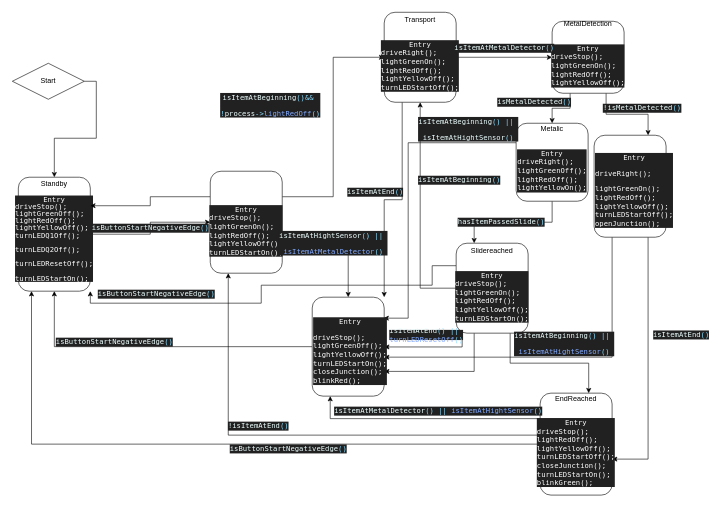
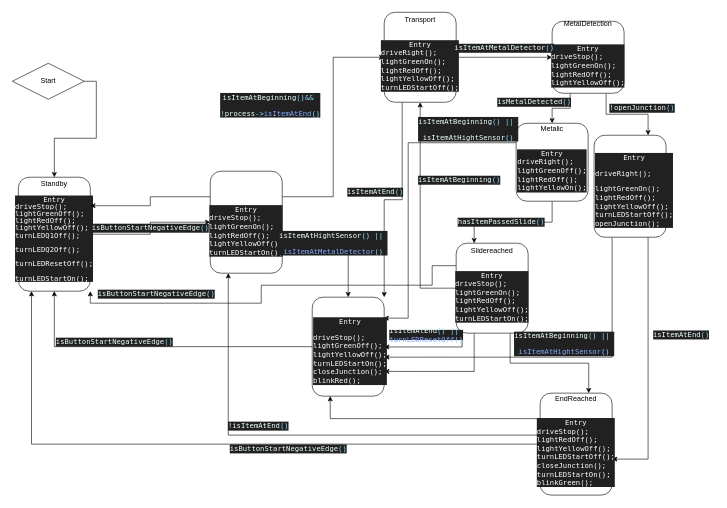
(271, 105) -> (271, 105)
(643, 108) -> (643, 108)
(438, 411) -> none
